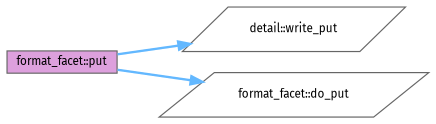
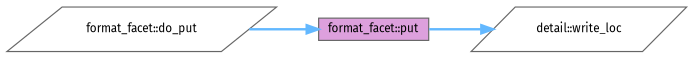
(294, 29) -> (579, 29)
(154, 75) -> (278, 29)
